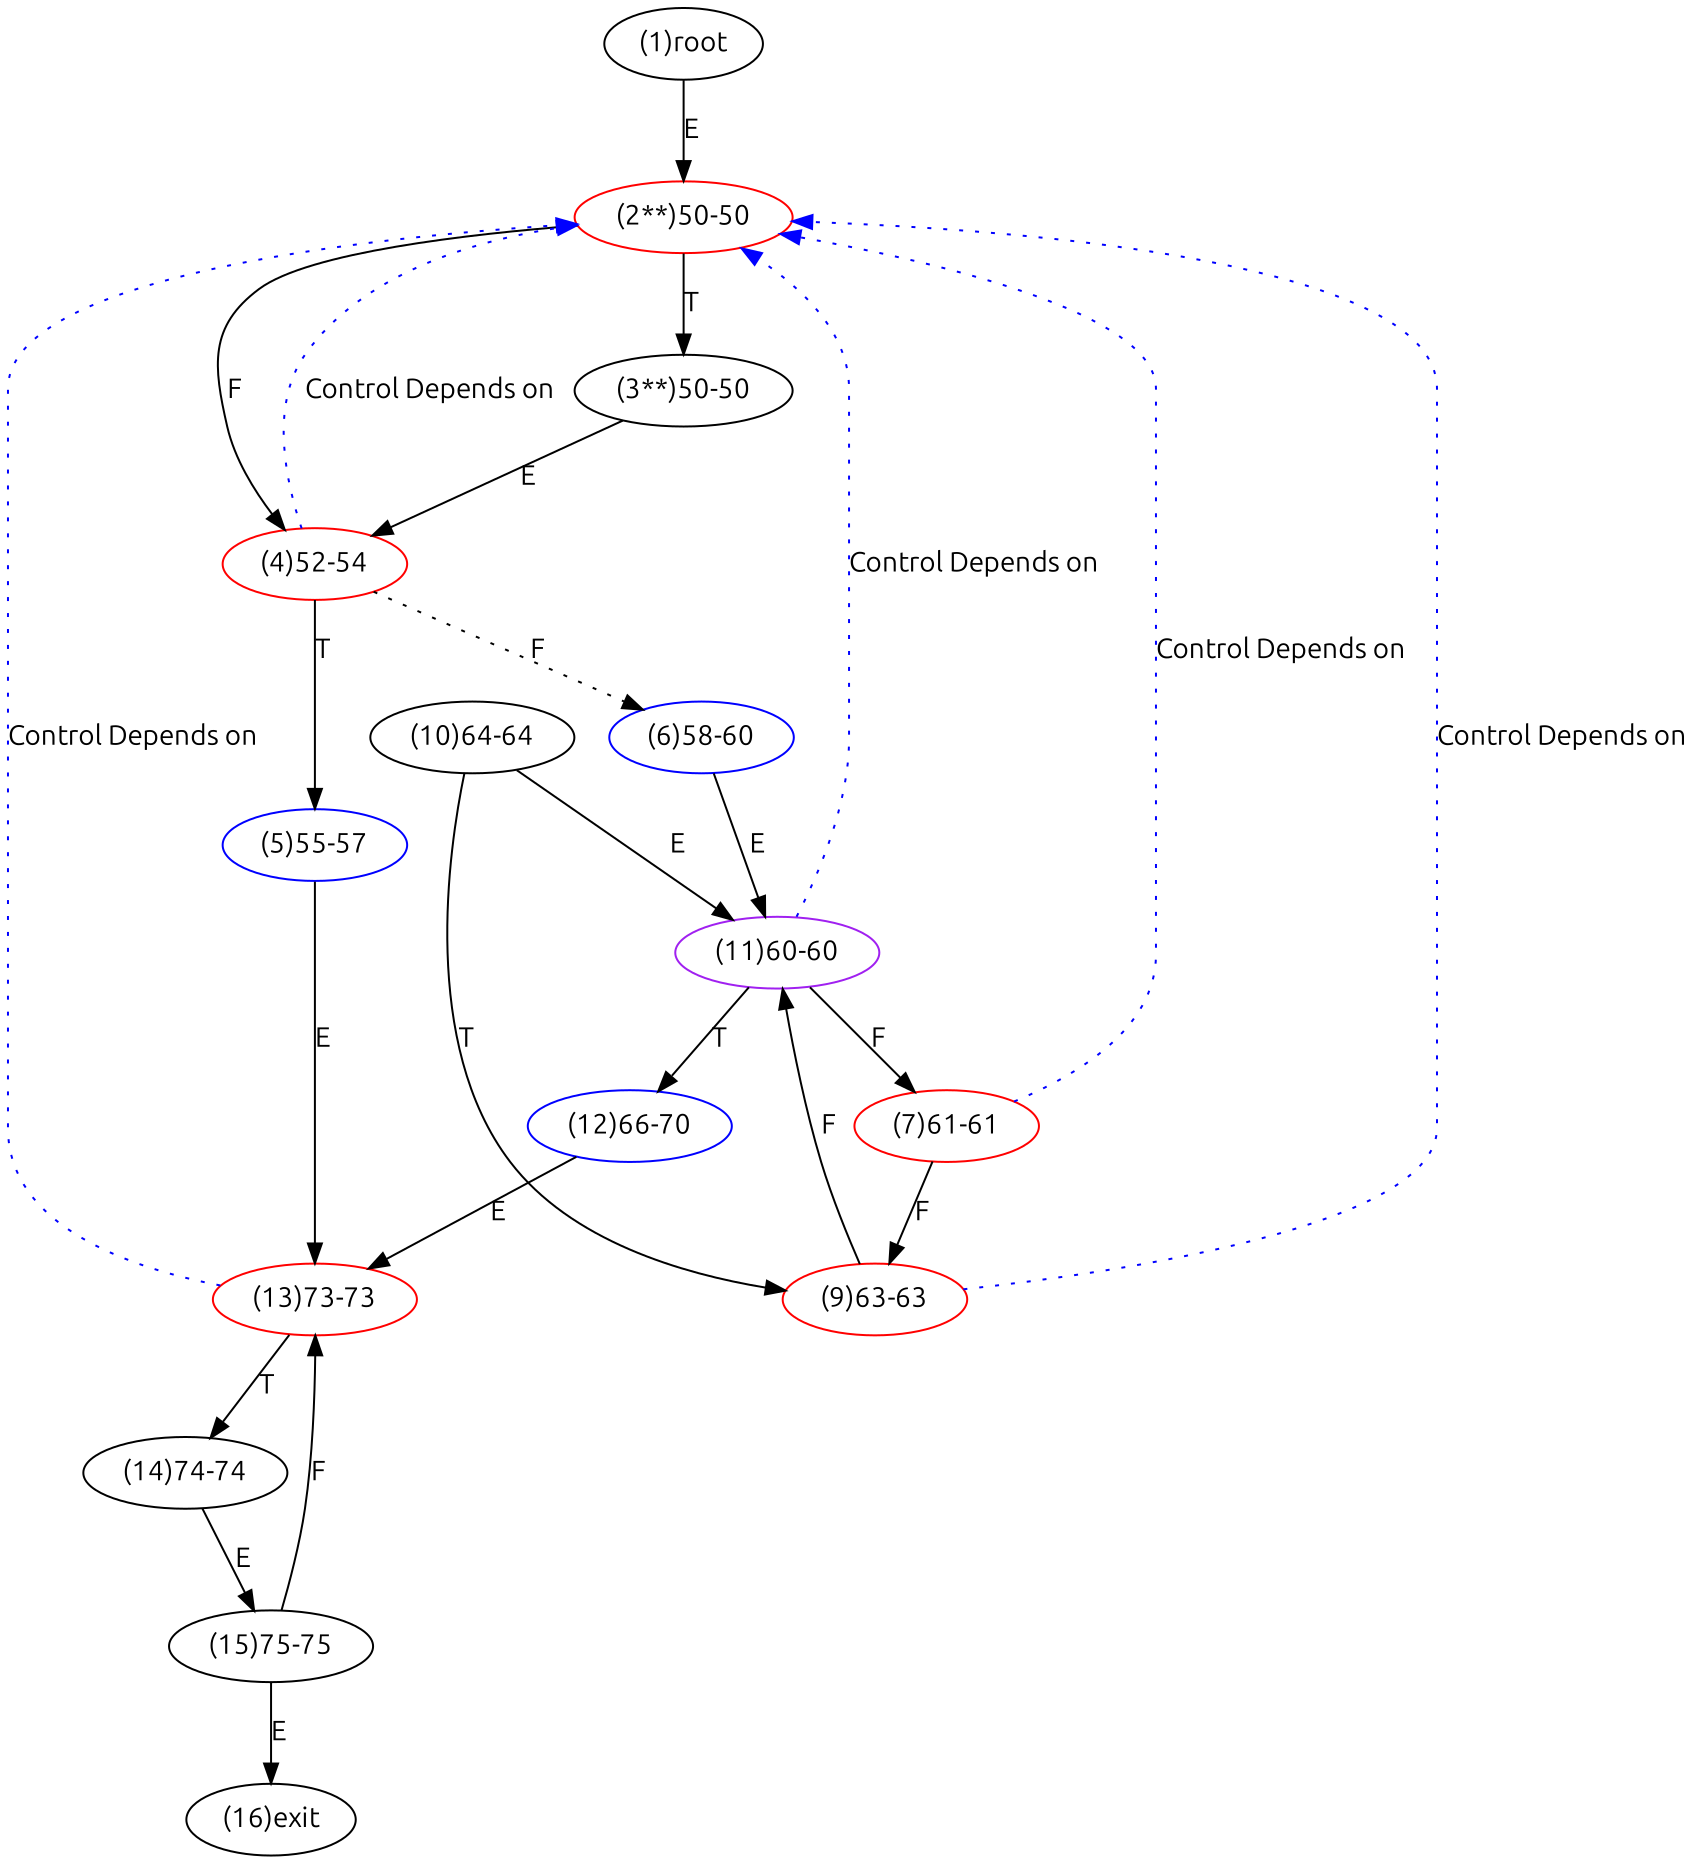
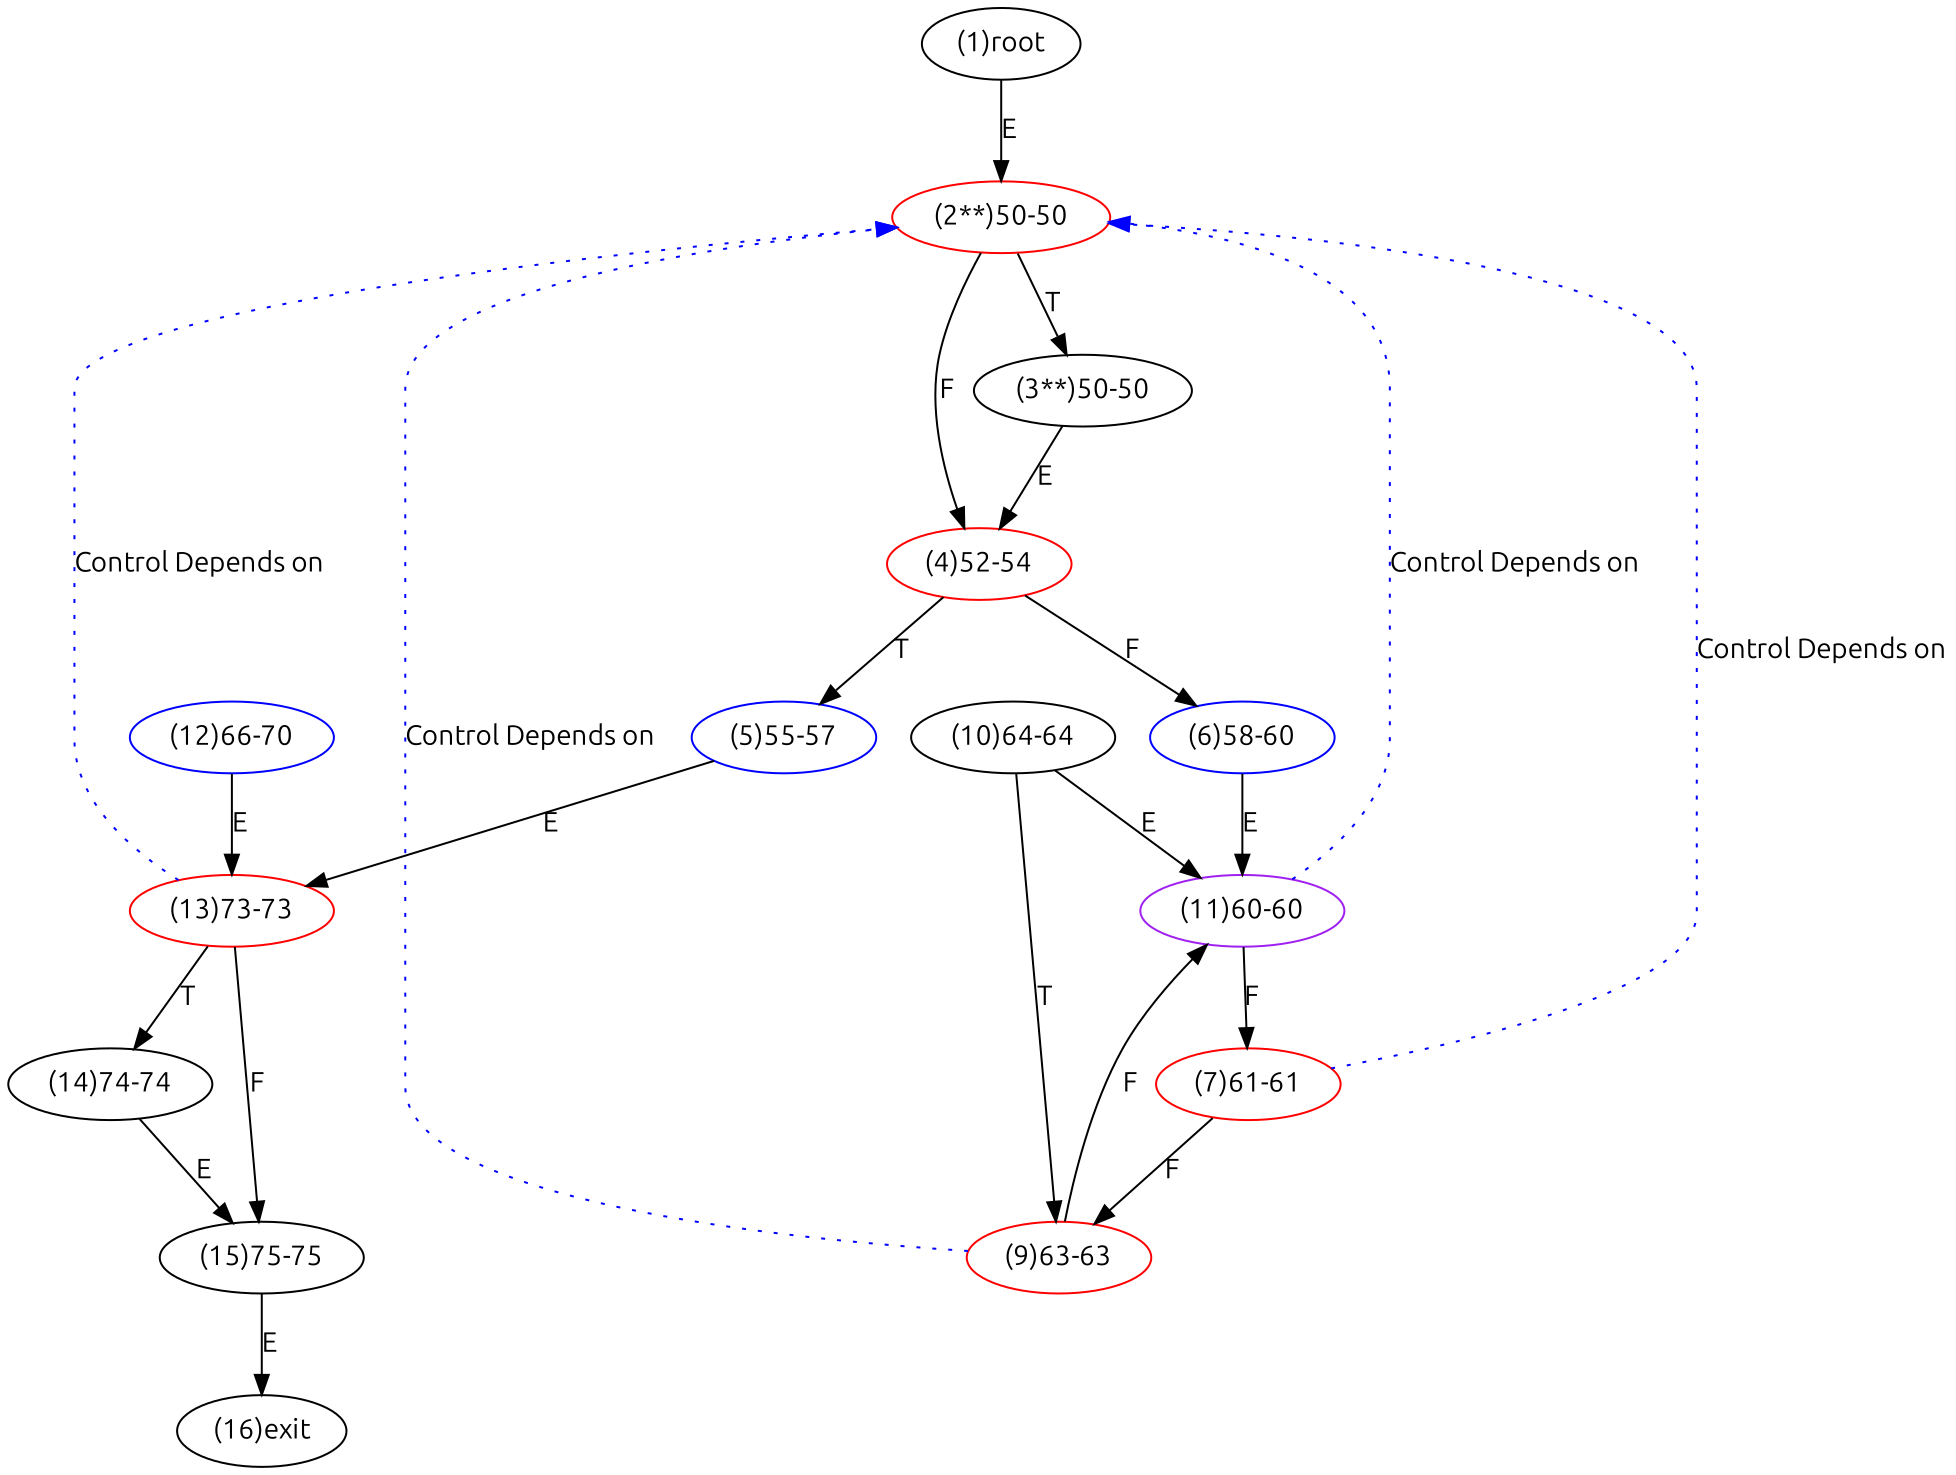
(342, 315) -> none
(499, 647) -> (1102, 645)
(710, 1032) -> none
(308, 1484) -> (246, 1074)
